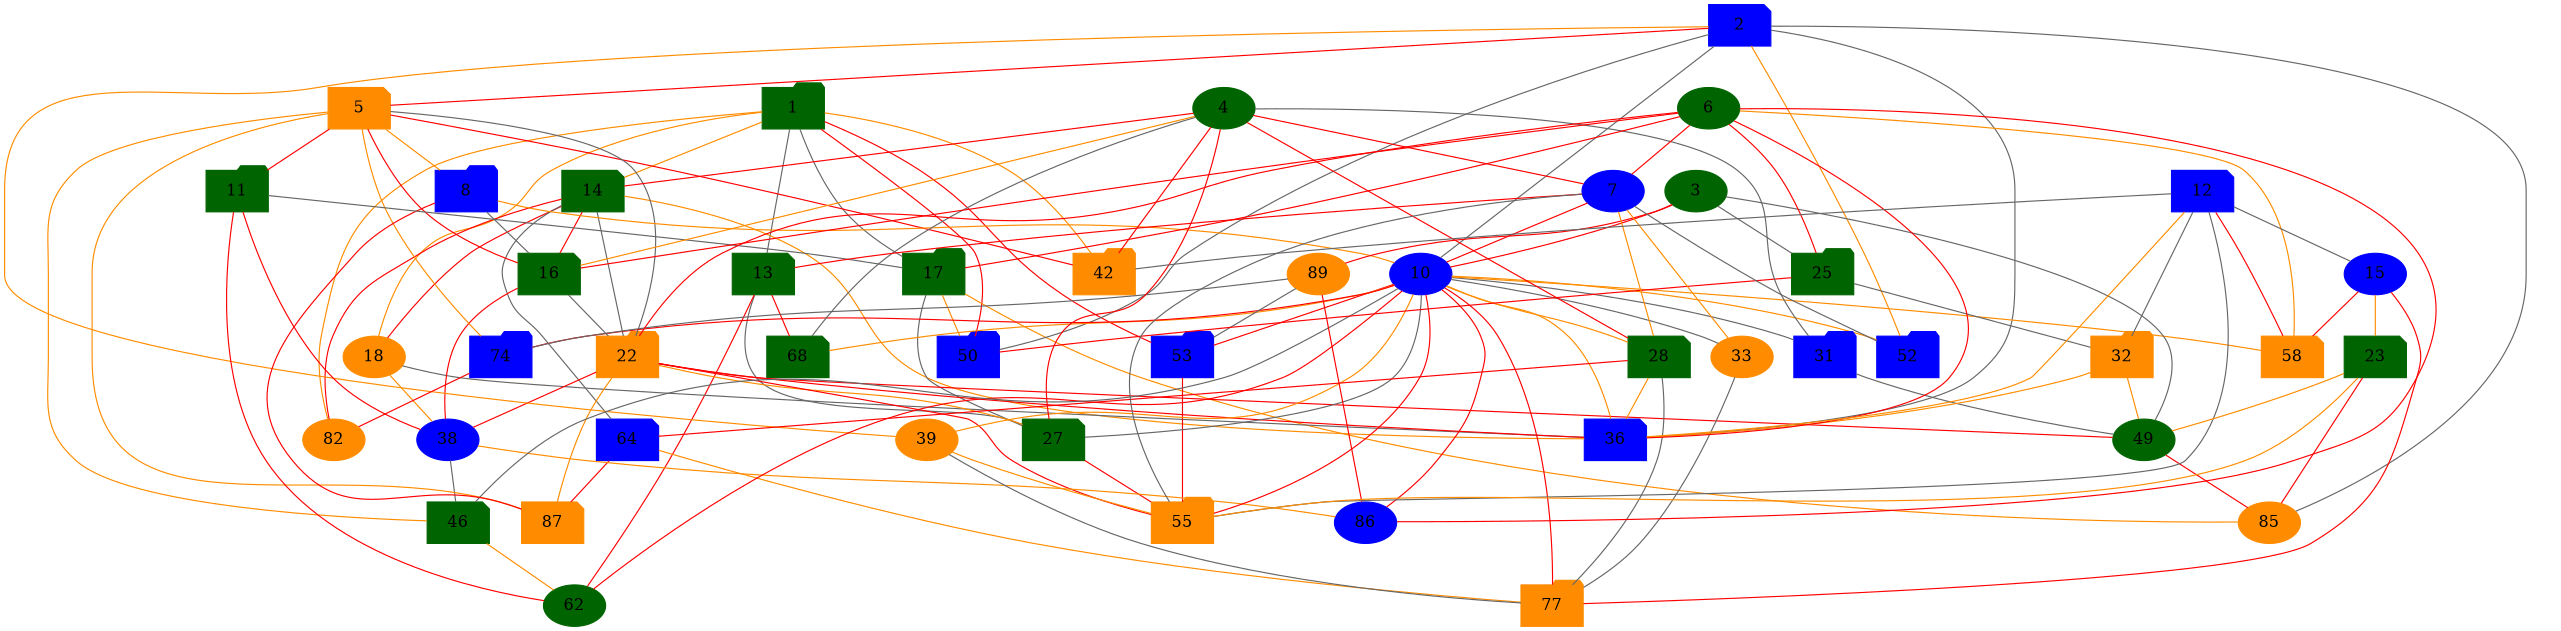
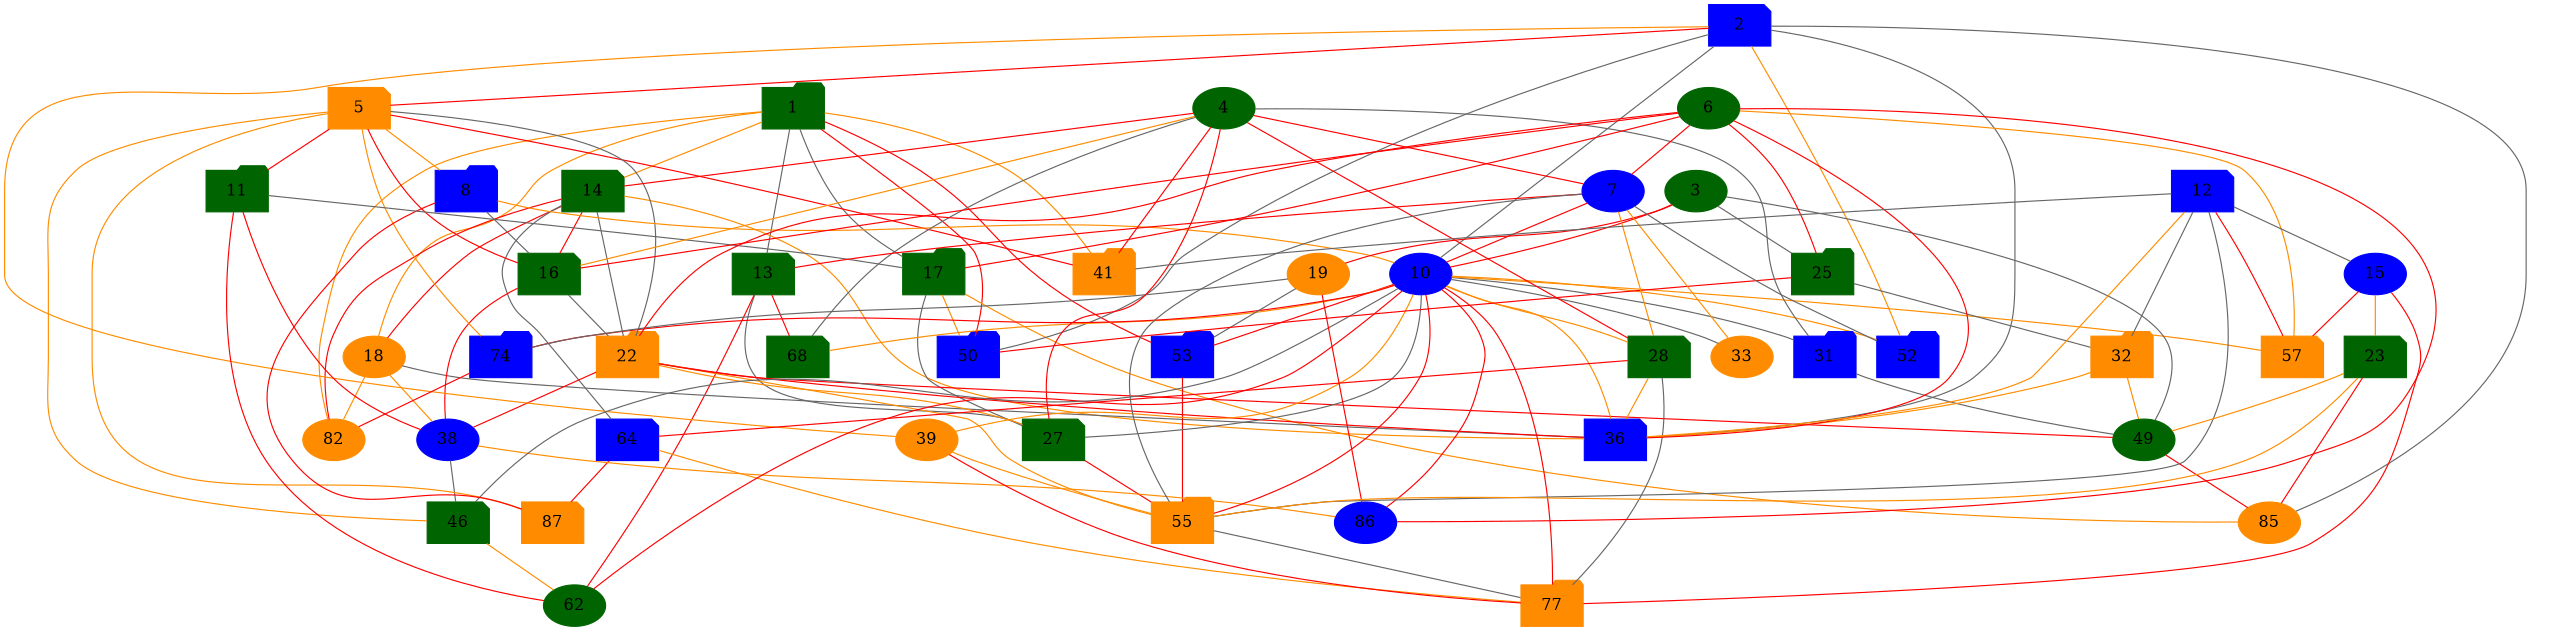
(1104, 274) -> (1104, 274)
(1318, 274) -> (1318, 274)
(2292, 357) -> (2292, 357)
none -> (351, 403)
(989, 436) -> (989, 436)
(578, 437) -> none
(1686, 478) -> (1367, 564)
(1225, 565) -> (1225, 565)
